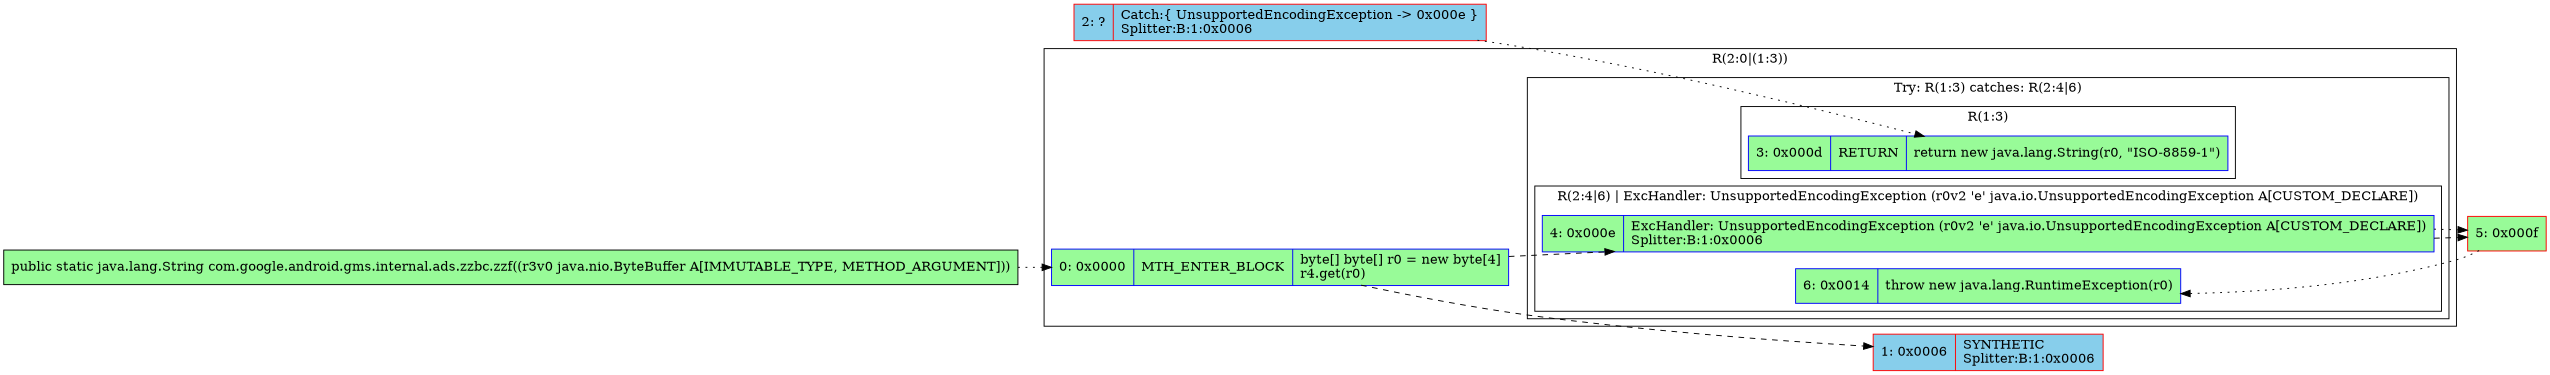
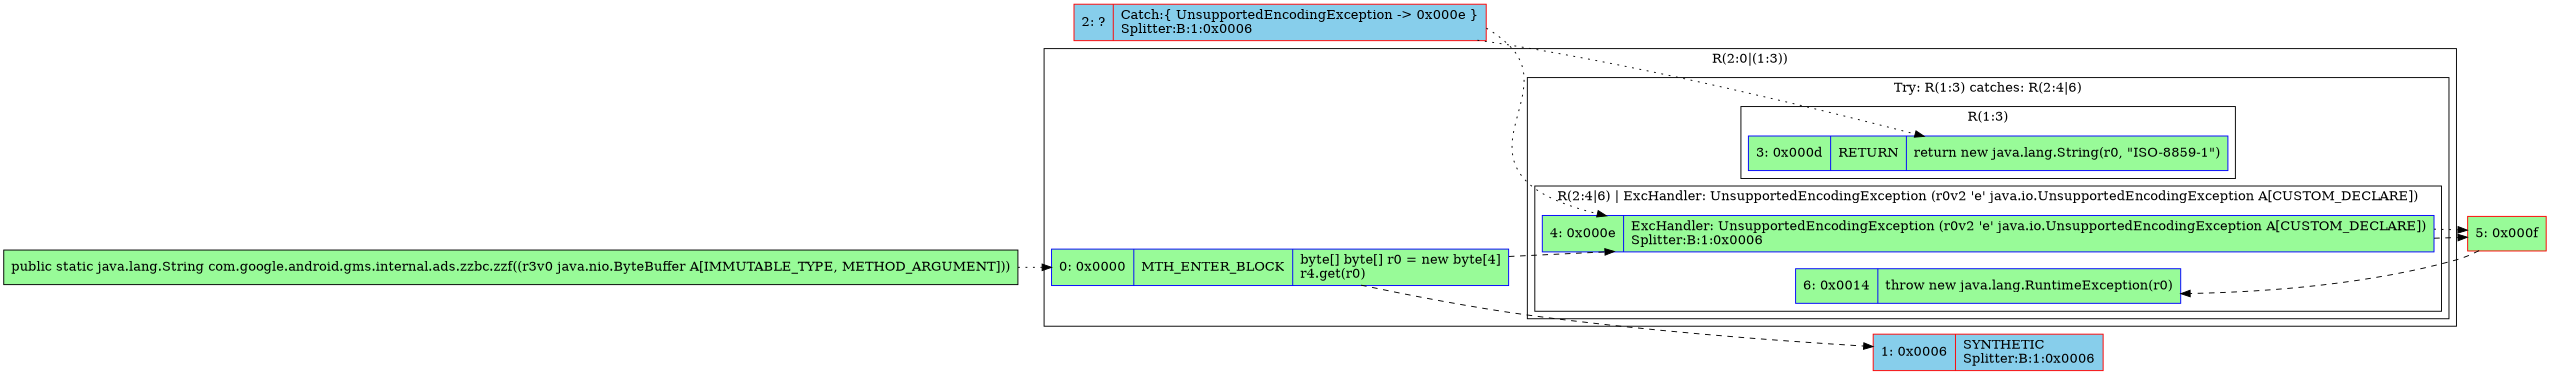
none -> (1513, 138)
(2336, 283) -> (2336, 283)
